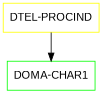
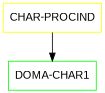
(51, 18) -> (52, 18)
